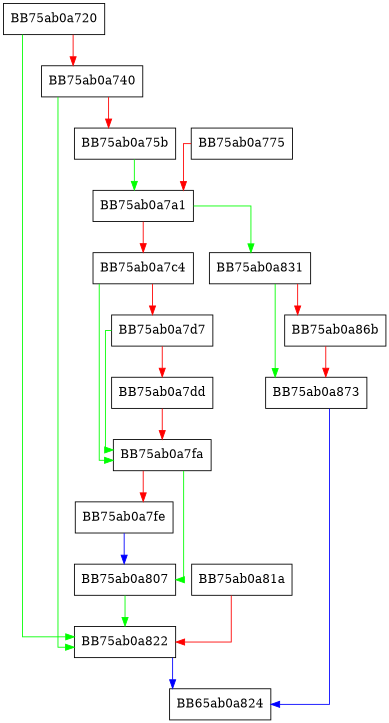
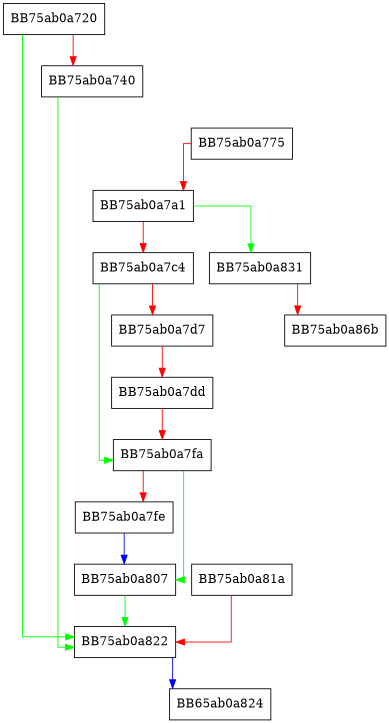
(125, 144) -> none
(105, 388) -> none
(316, 393) -> none
